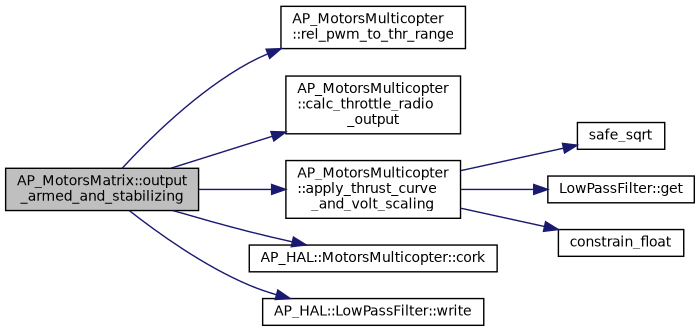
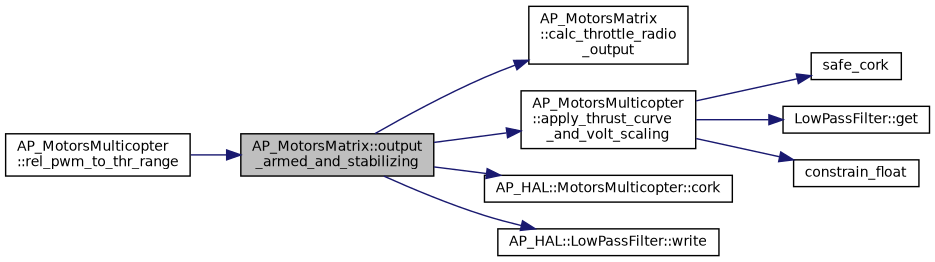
(190, 104) -> (209, 155)
(373, 105) -> (608, 35)
(621, 136) -> (856, 66)
